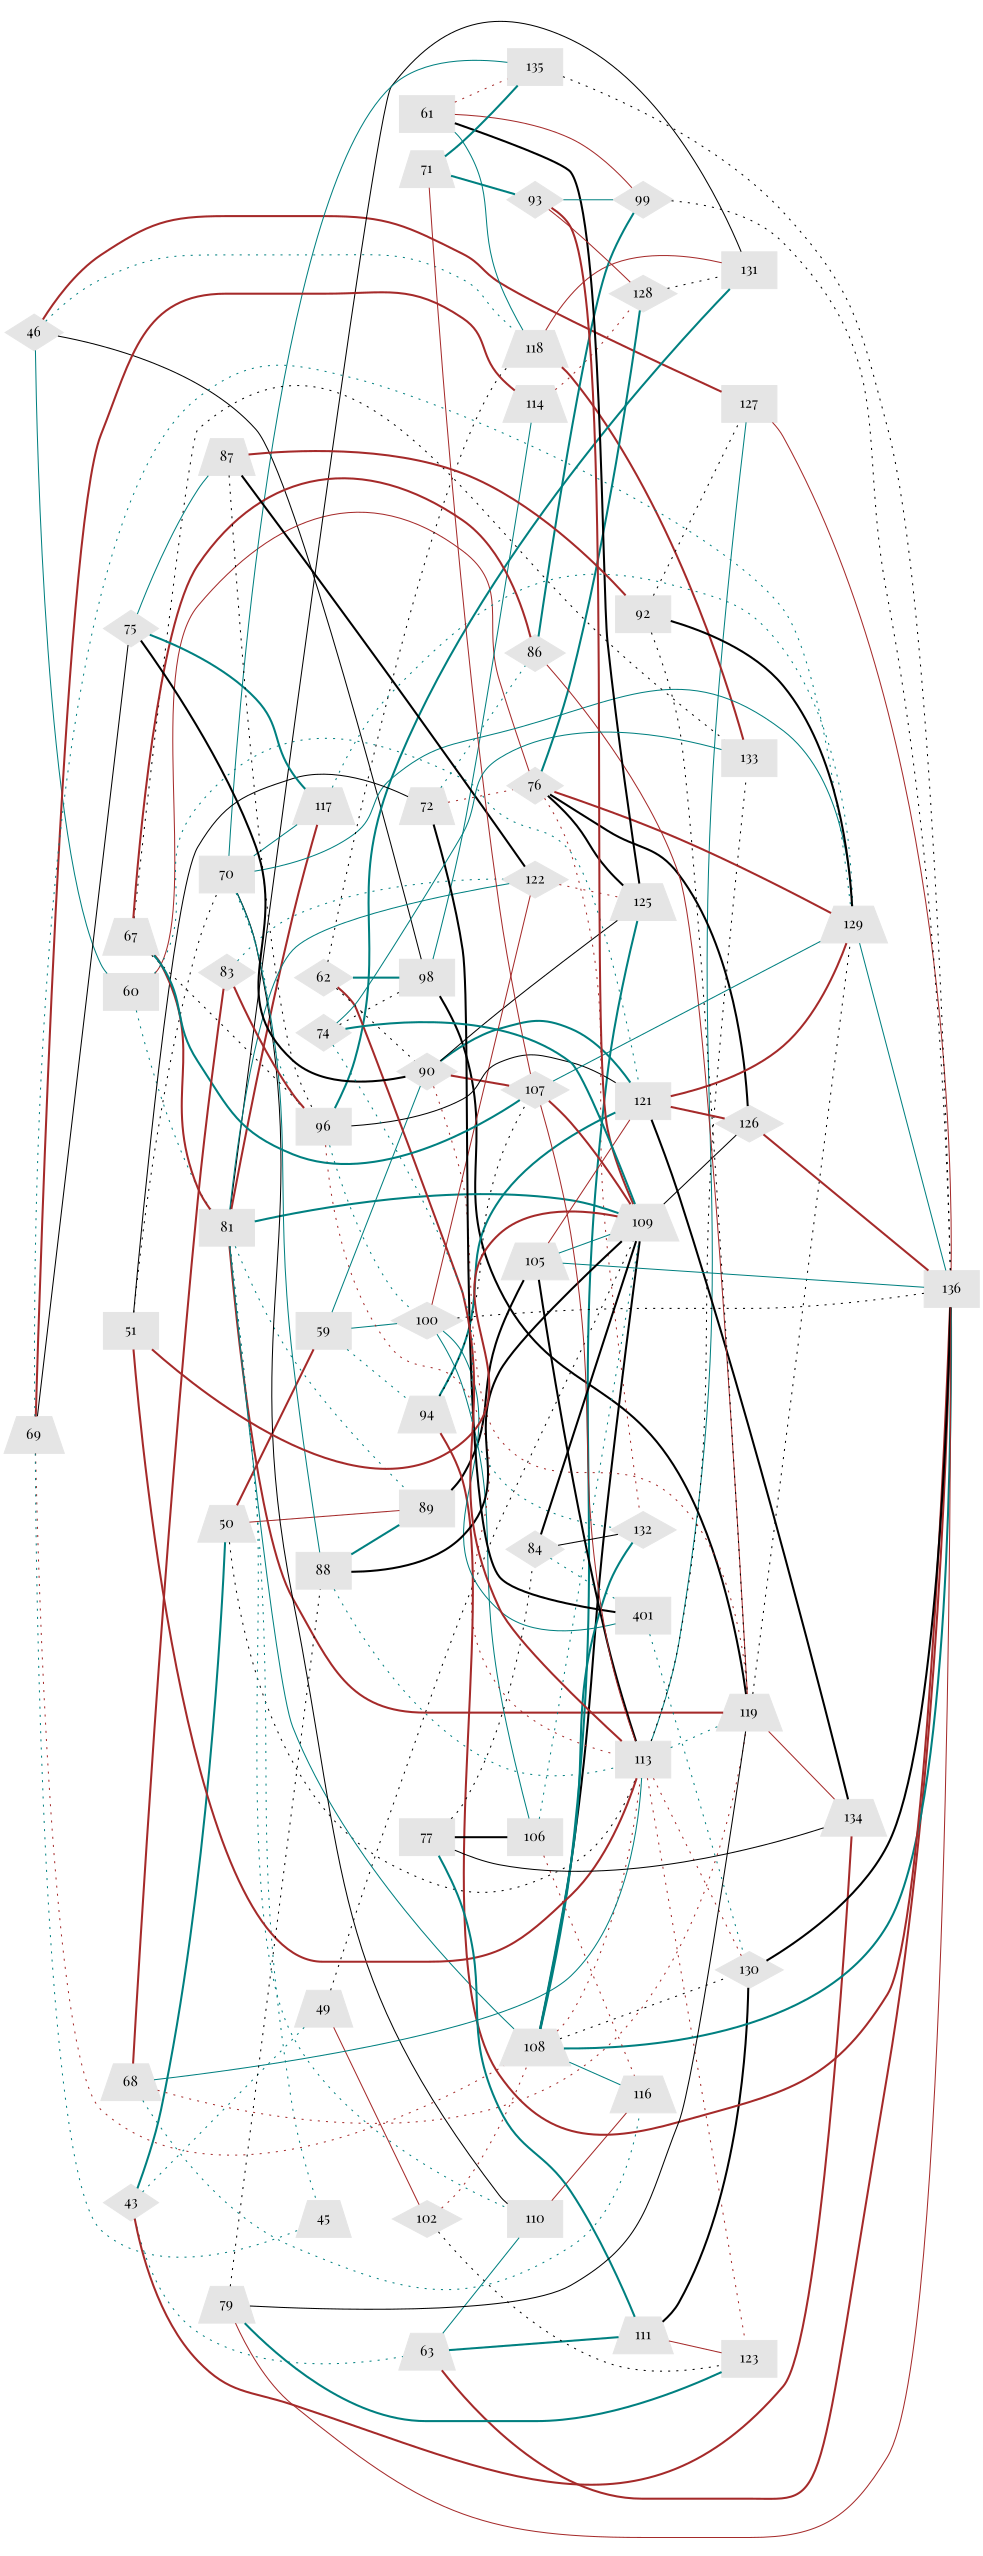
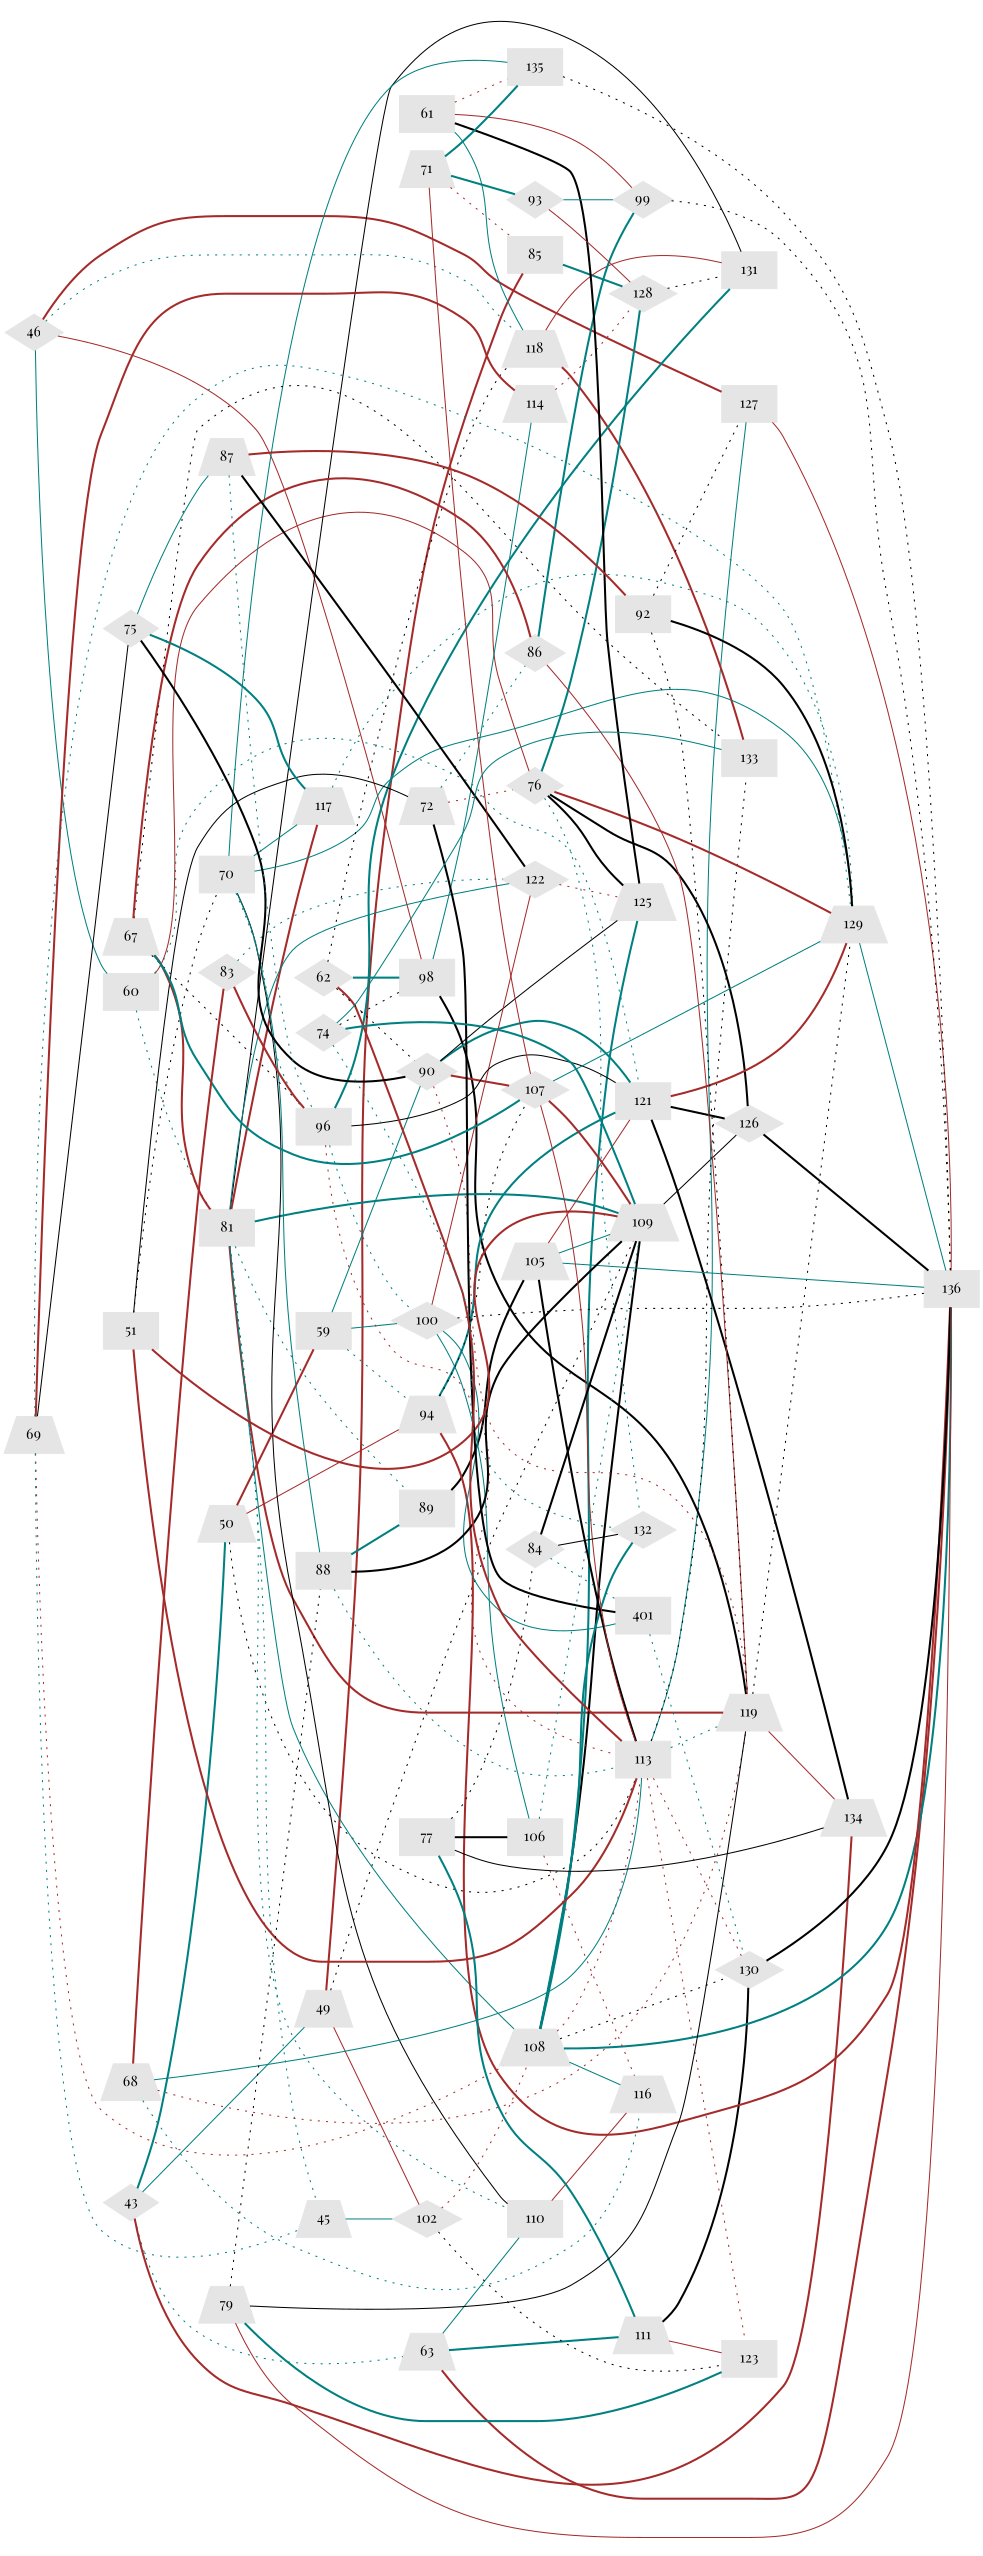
none -> (535, 255)
(322, 603) -> (322, 603)
(599, 678) -> none
(253, 779) -> (253, 779)
(698, 1113) -> (698, 1113)
(602, 1189) -> (602, 1189)
(846, 1202) -> (846, 1202)
(324, 1516) -> (323, 1472)
(219, 2114) -> (219, 2114)
none -> (369, 2219)
